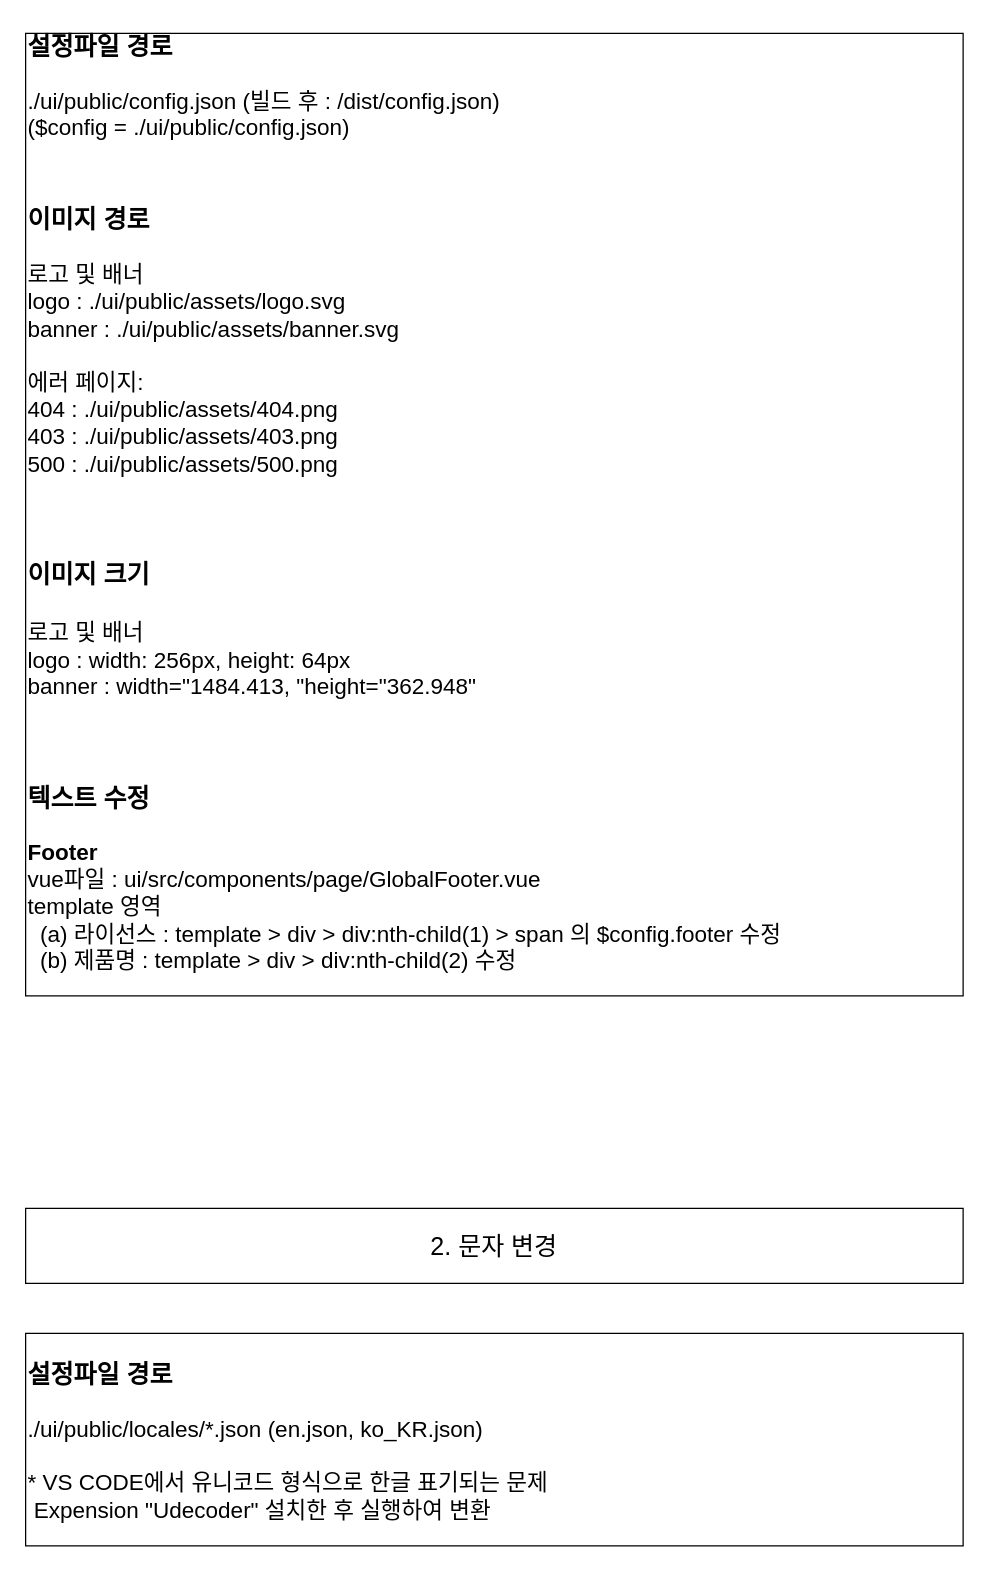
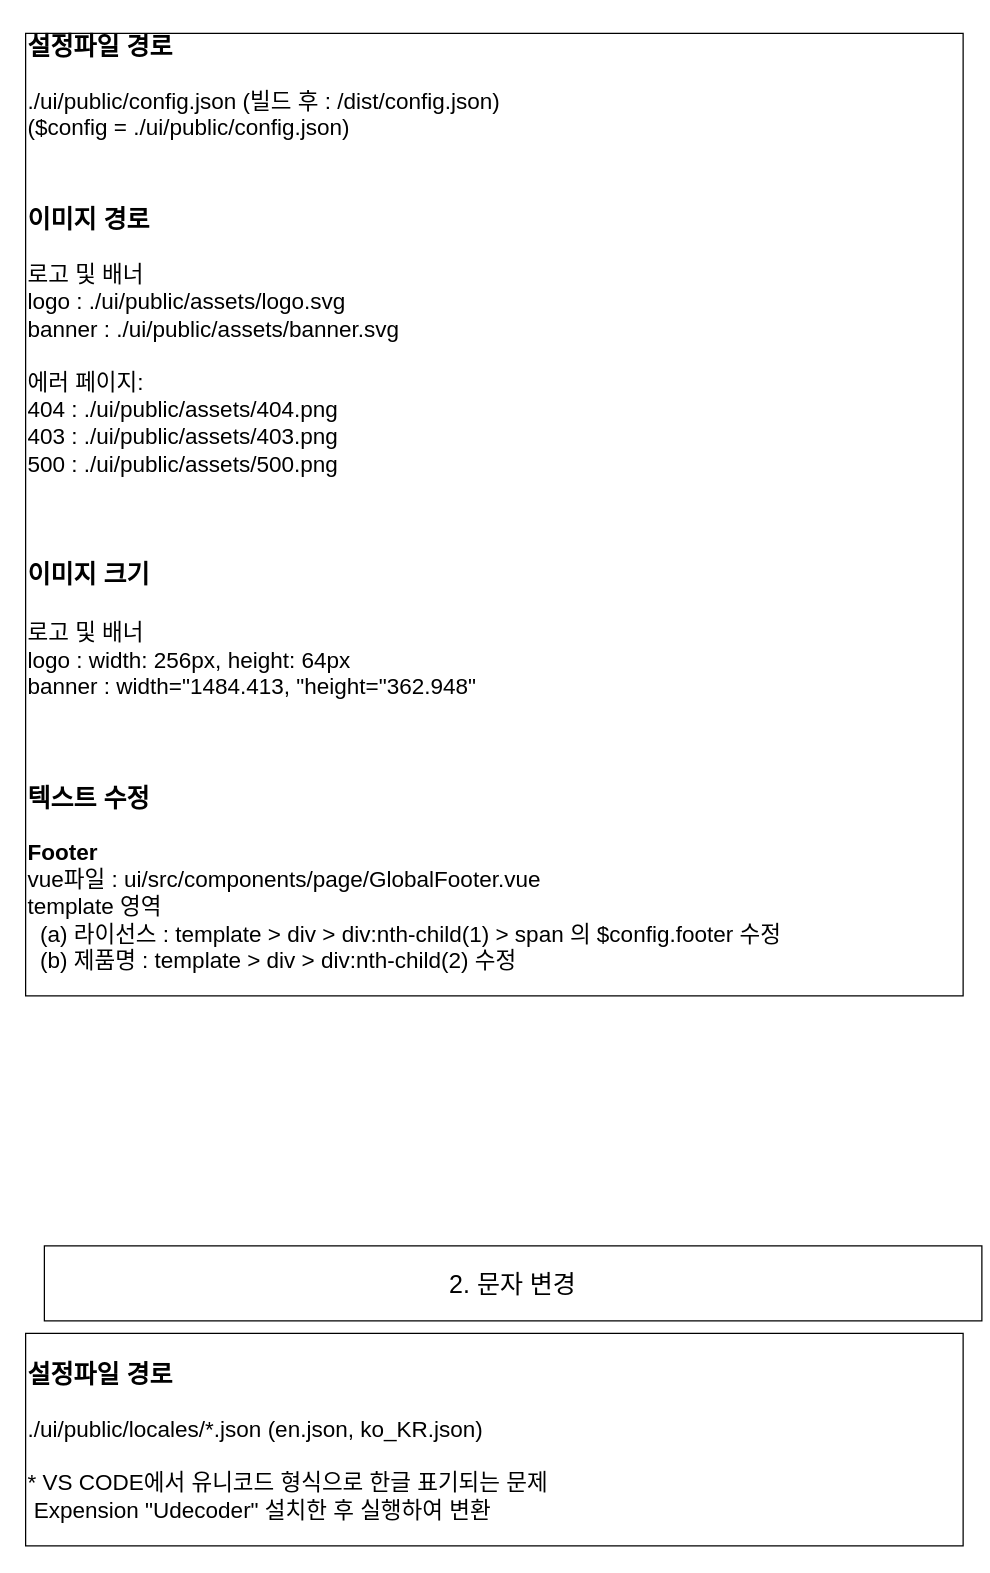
(494, 1246) -> (513, 1283)
